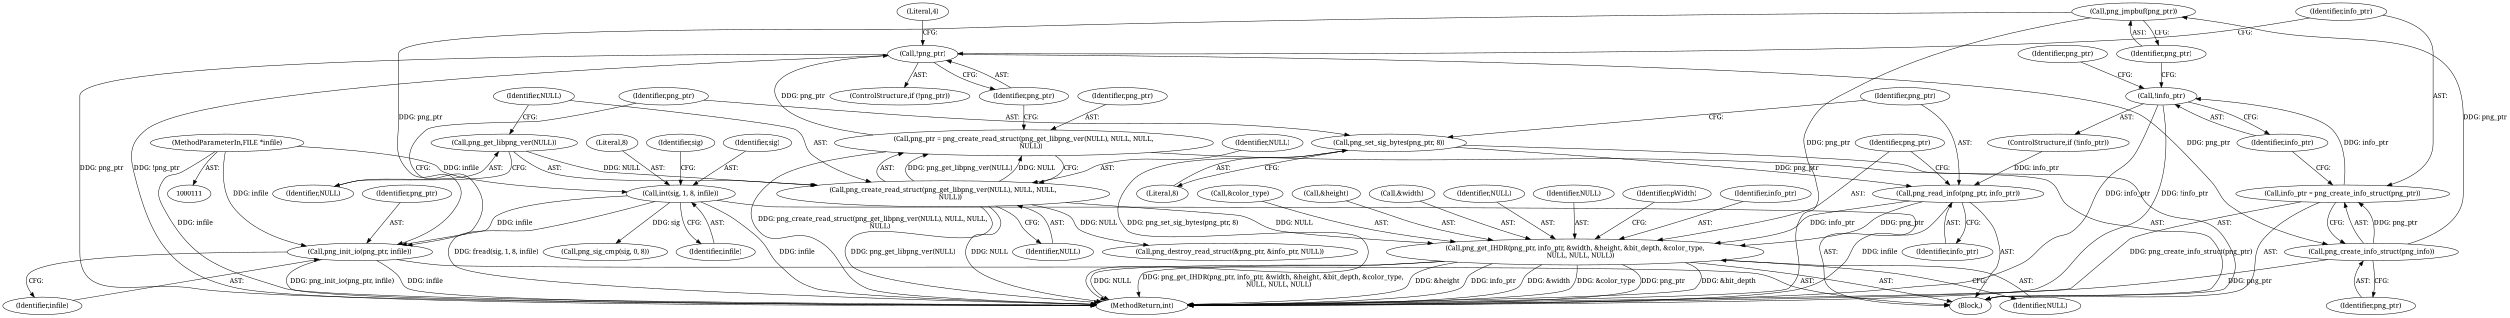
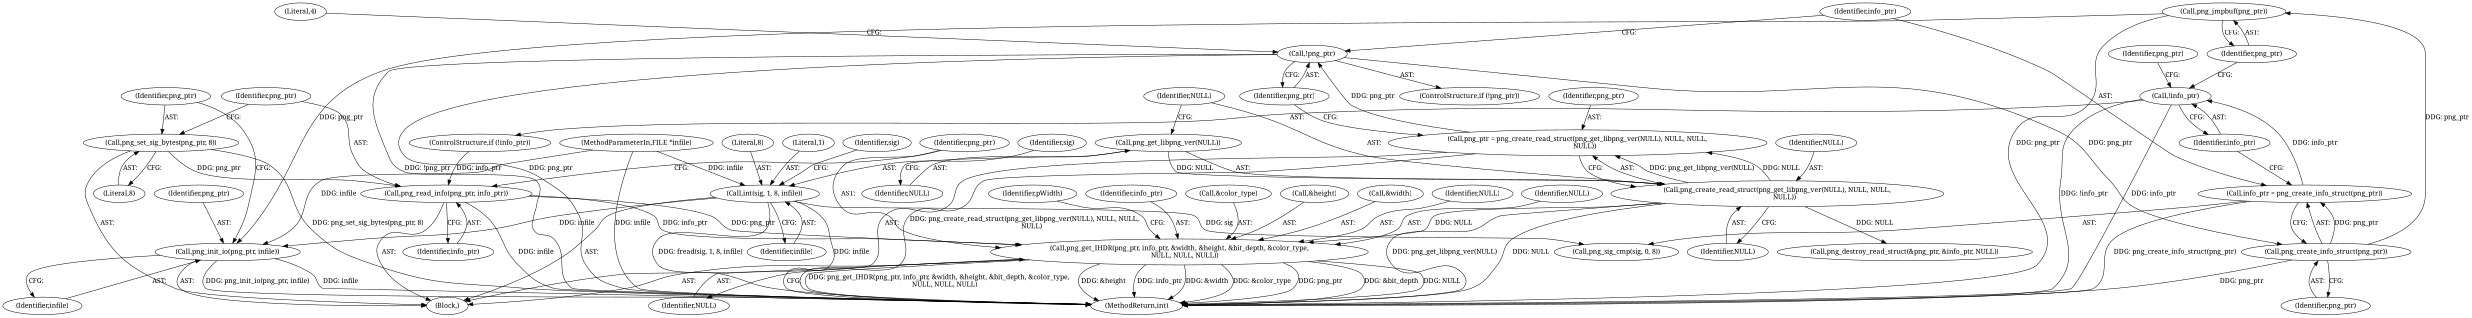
none -> (808, 143)
(189, 194) -> none
(2371, 252) -> (2326, 252)
(2197, 296) -> (1950, 226)
